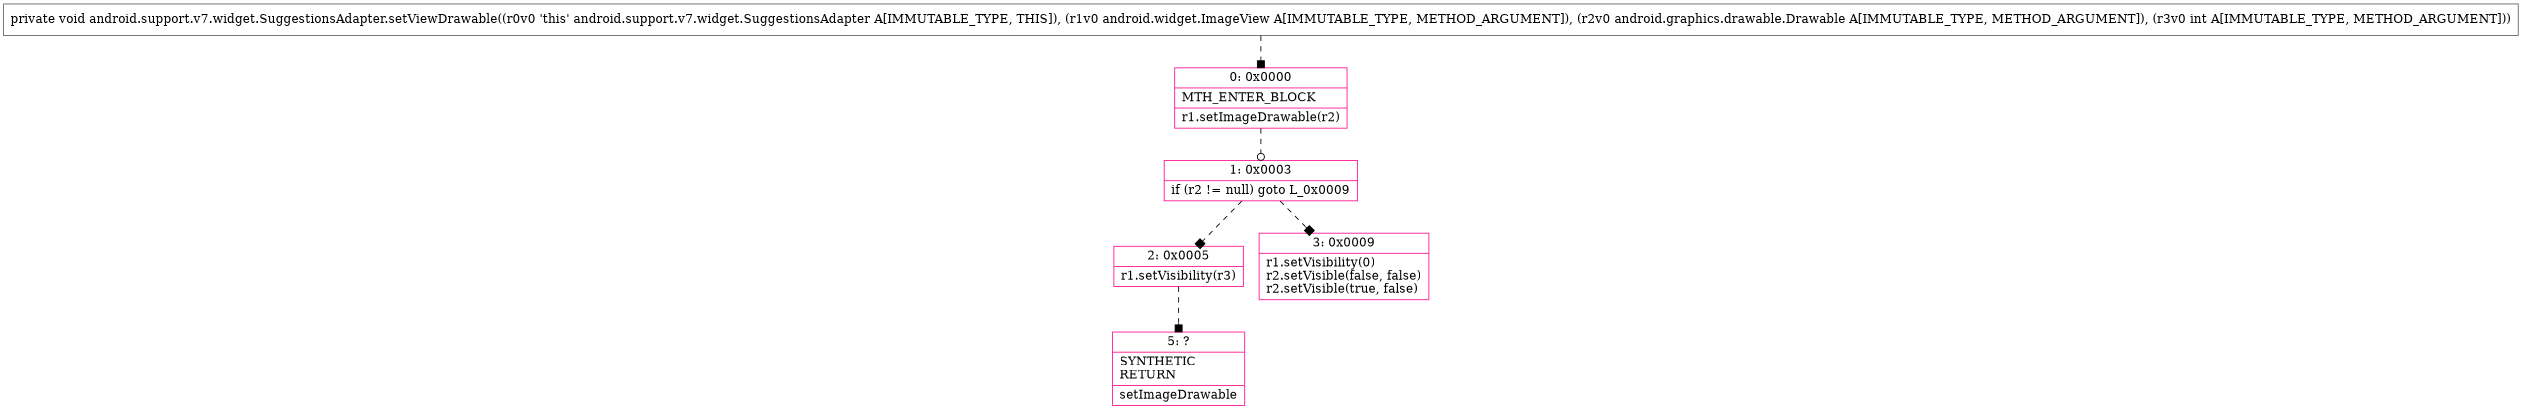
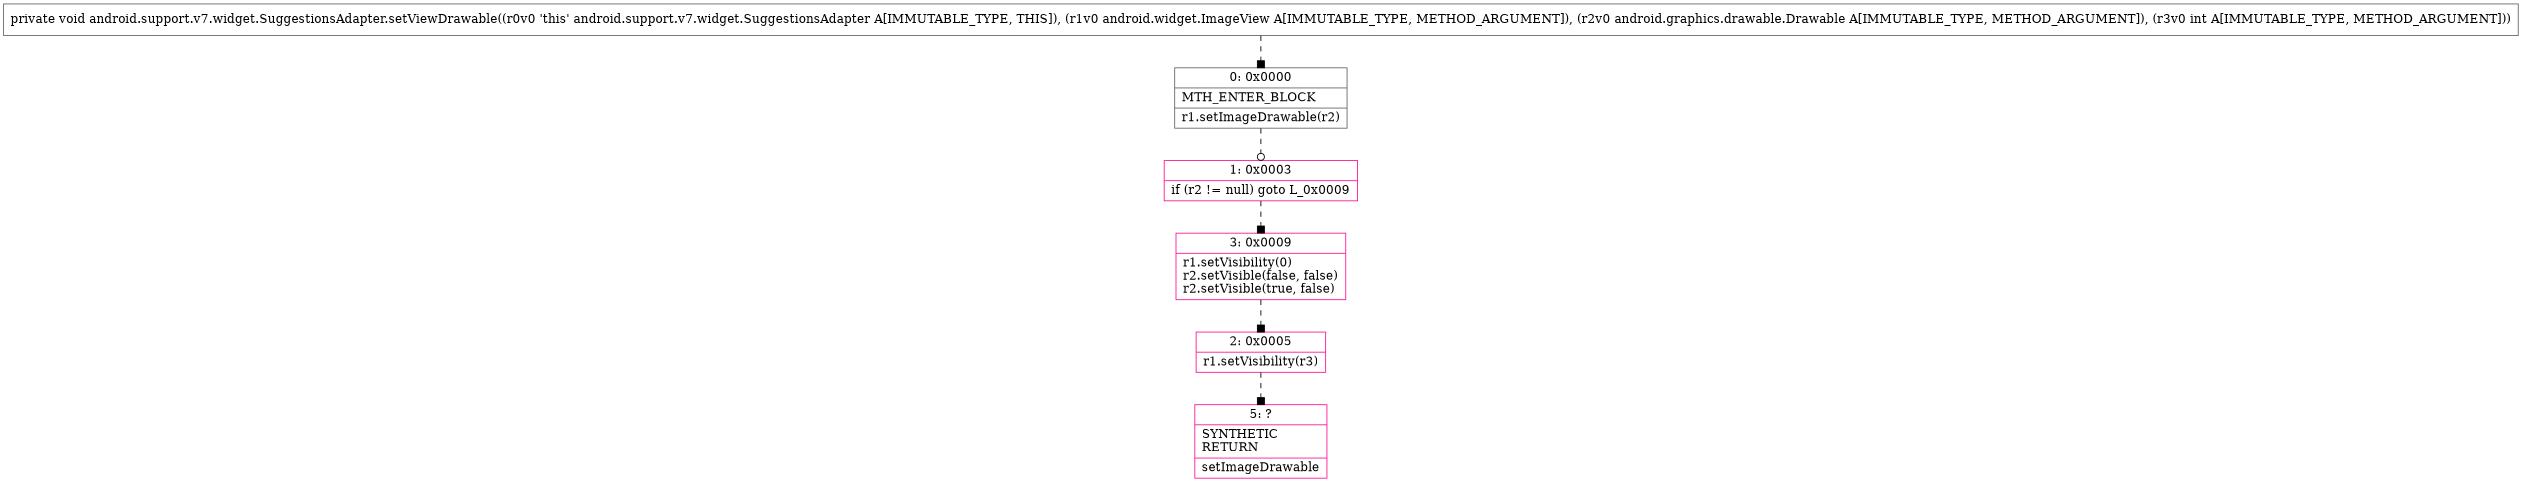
(1261, 98) -> (1261, 98)
(1223, 220) -> (1261, 312)
